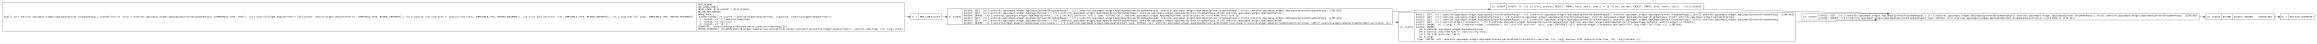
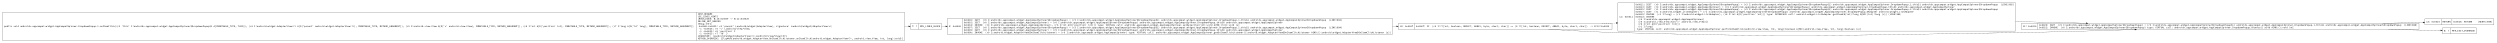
(2276, 17) -> (2415, 30)
(1395, 22) -> (1609, 23)
